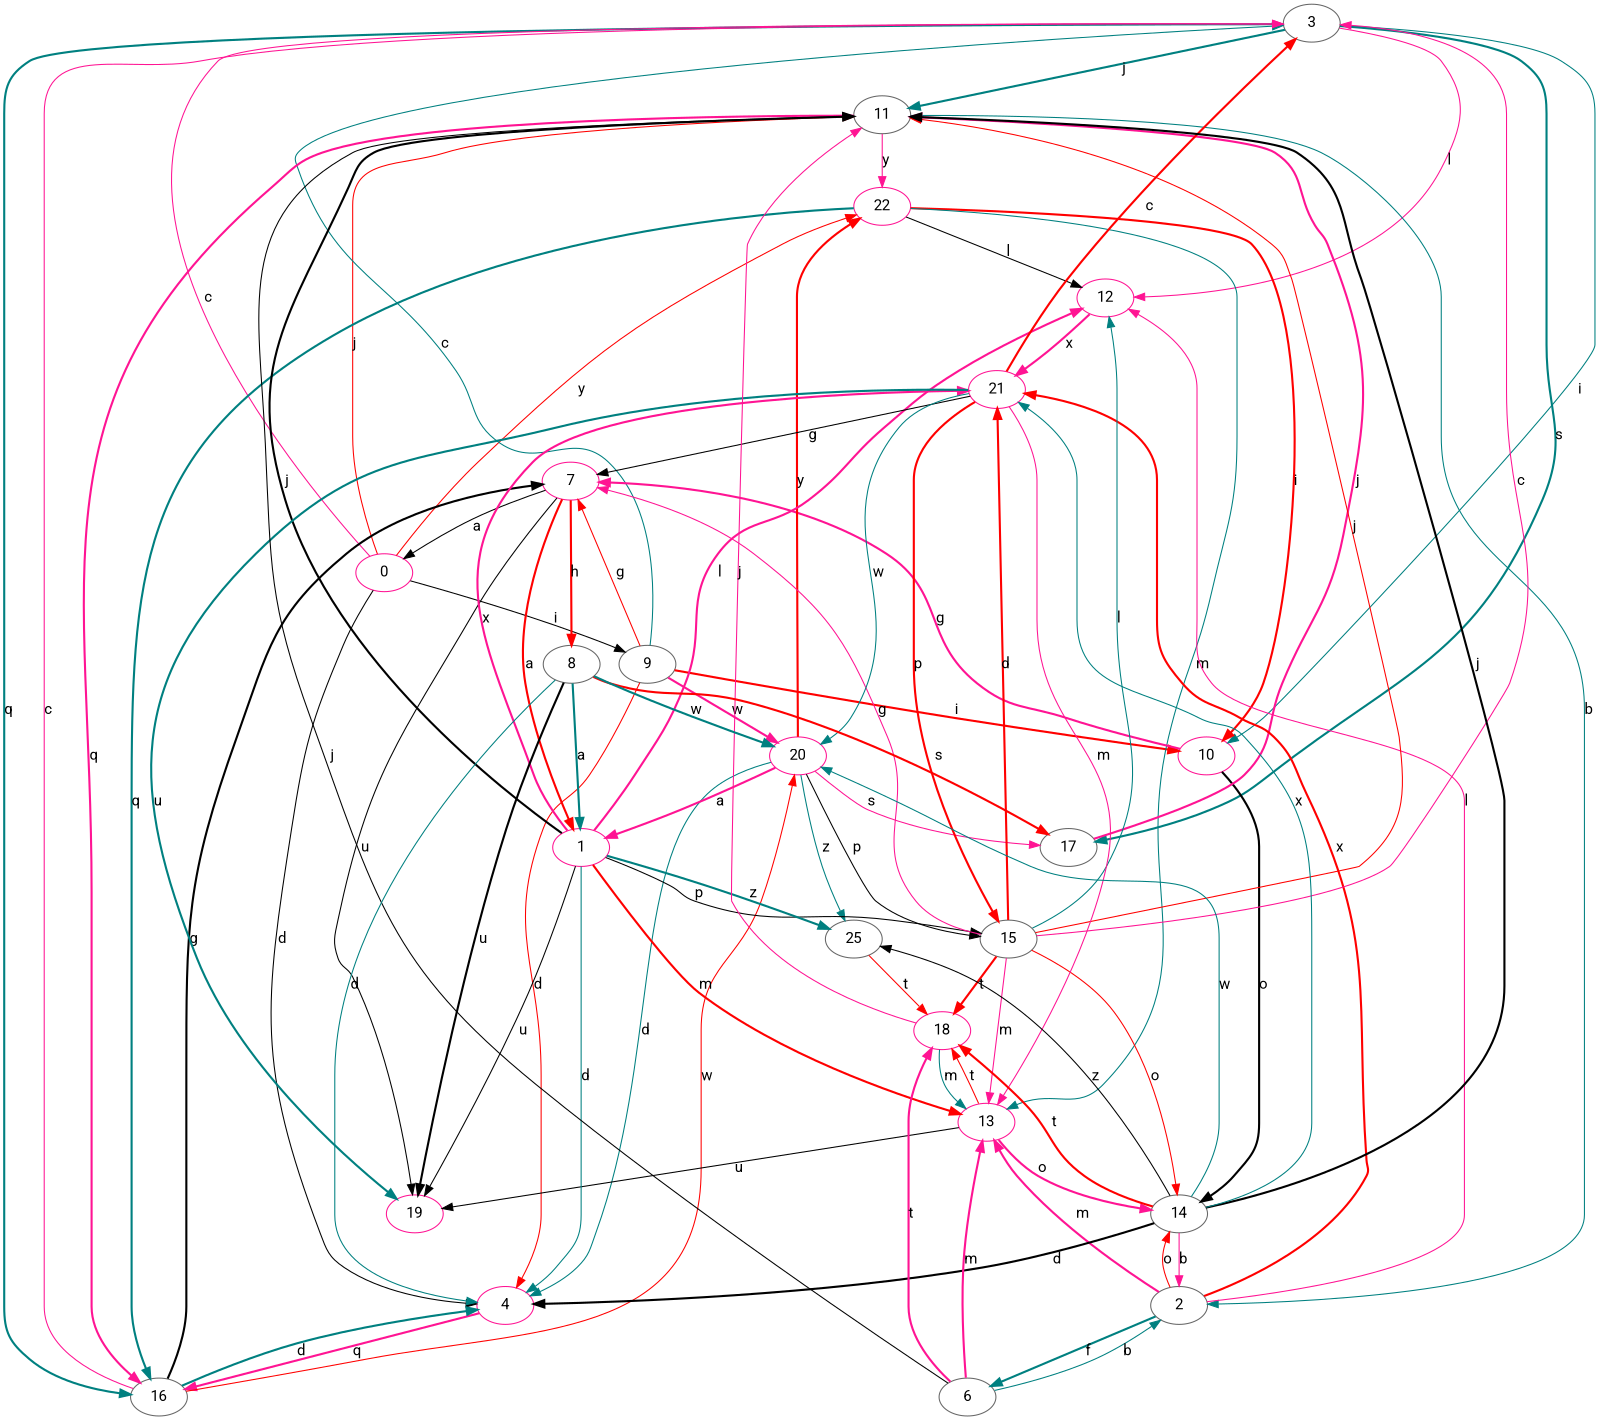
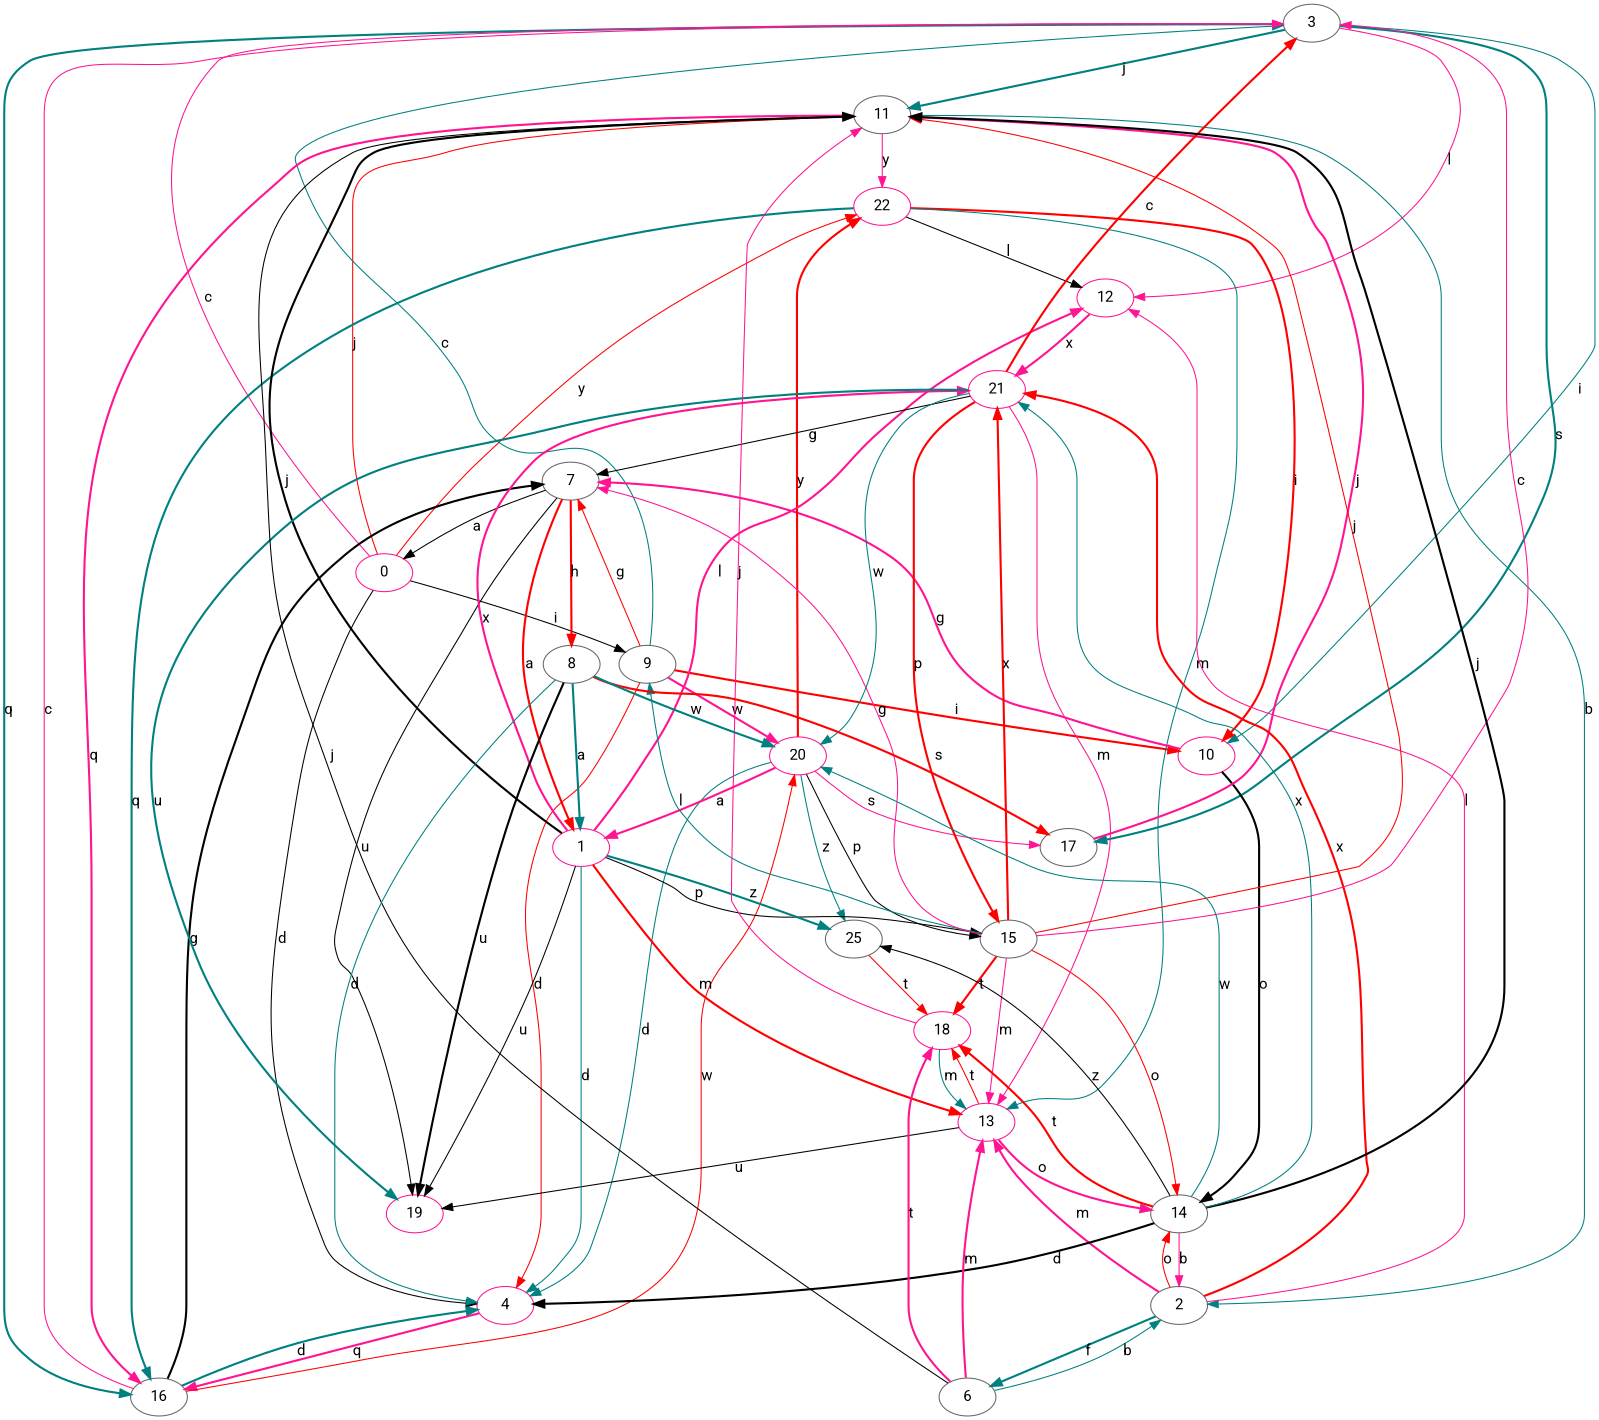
(571, 481) -> (571, 481)
(1118, 648) -> (764, 872)
(1006, 664) -> (1006, 664)
